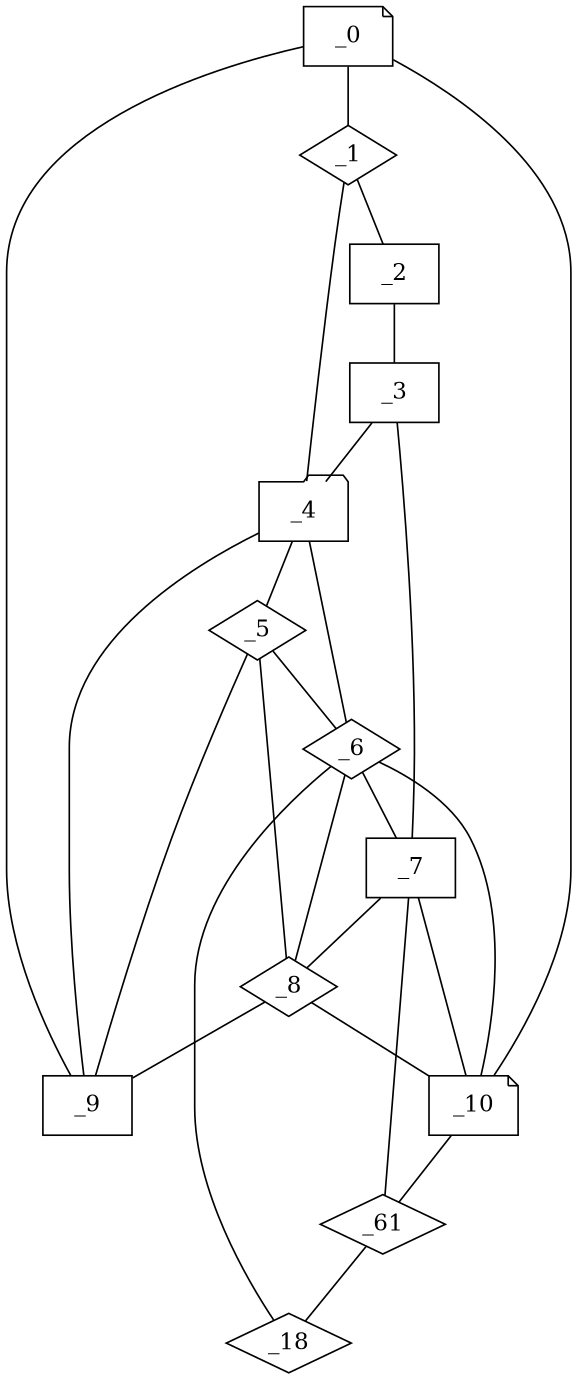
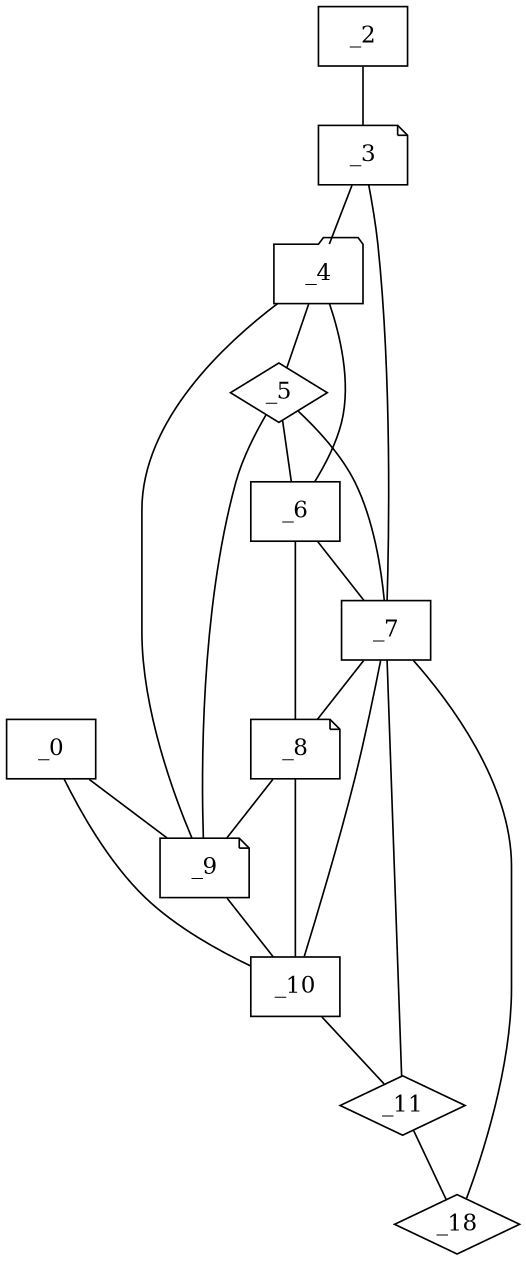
(348, 36) -> (51, 749)
(348, 155) -> none
(394, 393) -> (363, 155)
(351, 749) -> (295, 512)
(272, 801) -> (361, 496)
(489, 896) -> (250, 927)
(289, 987) -> (295, 749)
(195, 1028) -> (512, 919)
(87, 1106) -> (205, 868)
(474, 1106) -> (295, 987)
(383, 1224) -> (403, 1106)
